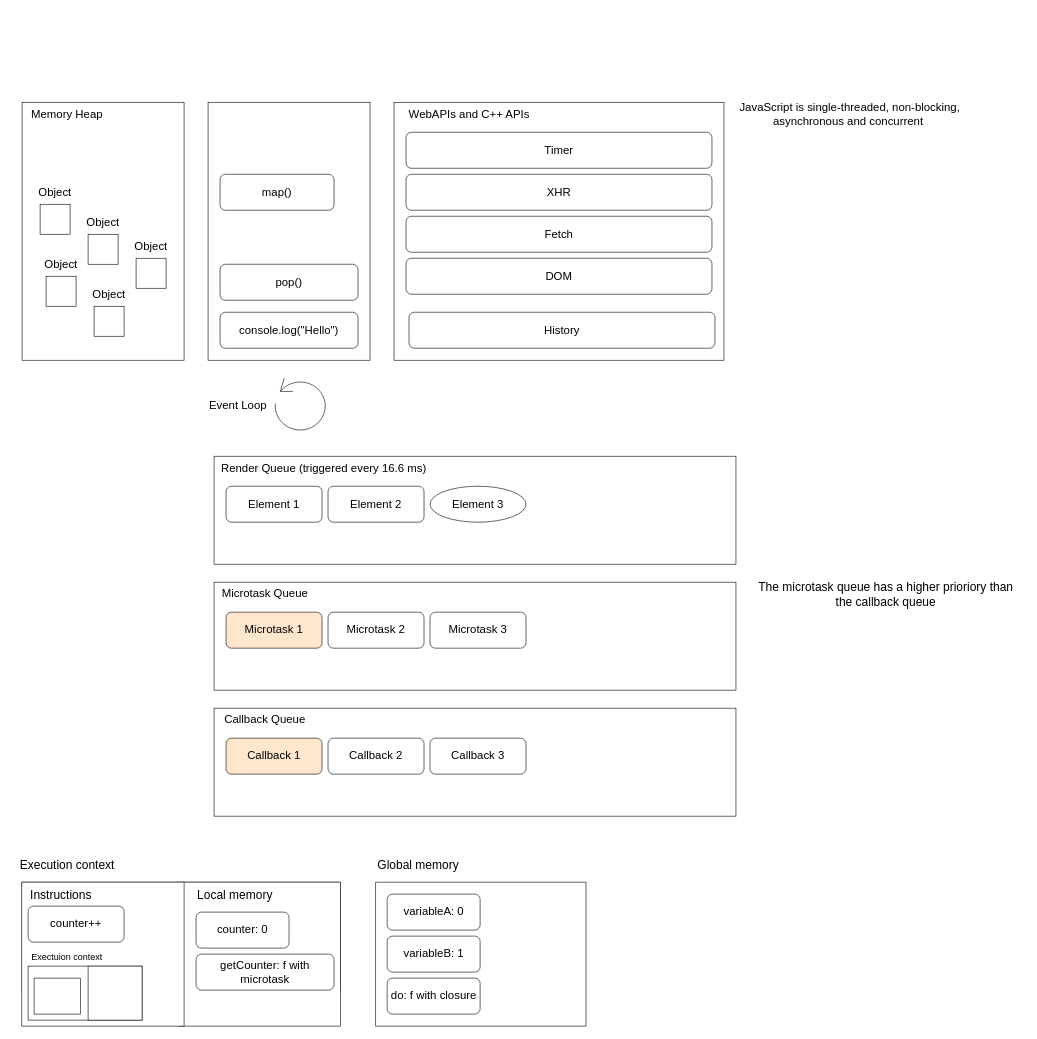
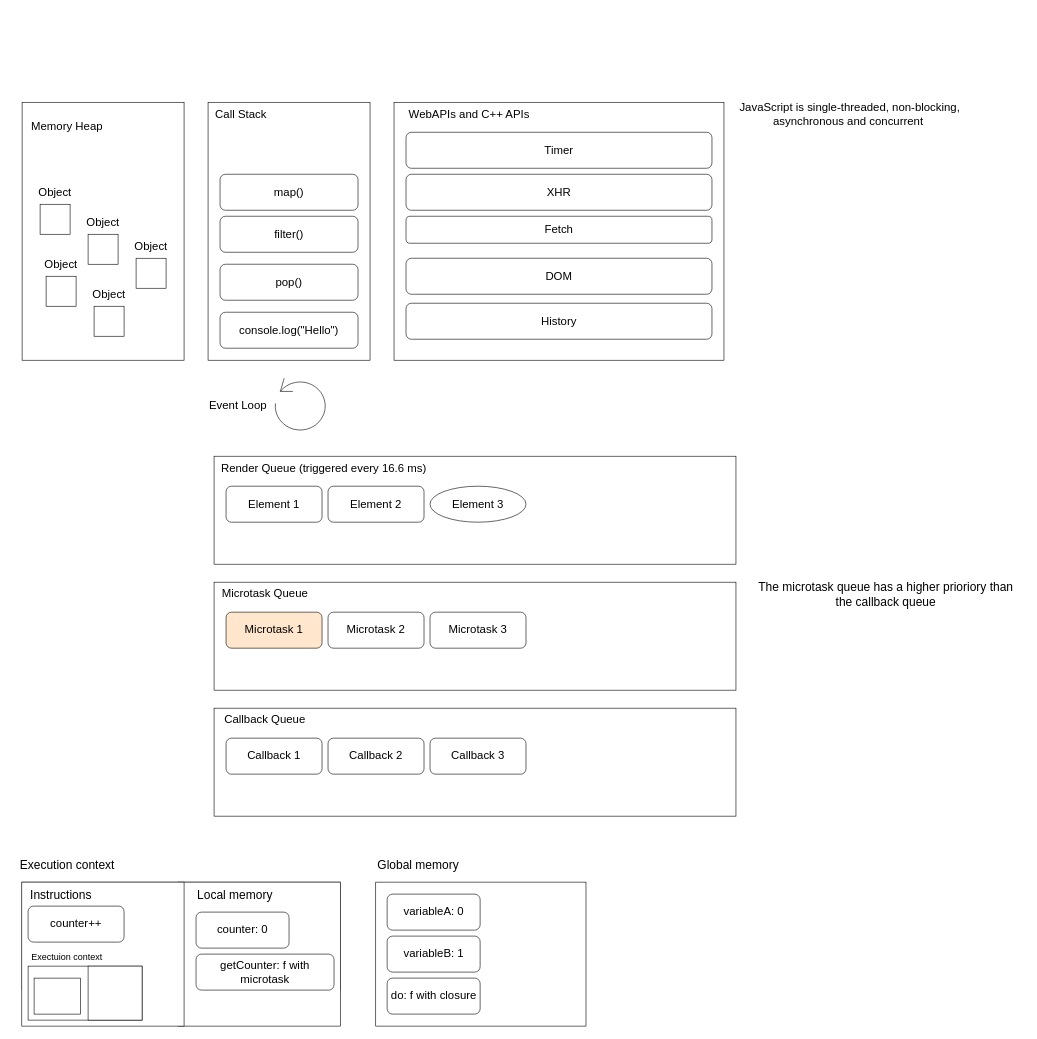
(67, 114) -> (67, 126)
none -> (241, 114)
(277, 192) -> (289, 192)
none -> (289, 234)
(559, 234) -> (559, 230)
(562, 330) -> (559, 321)
(274, 756) -> (274, 756)
